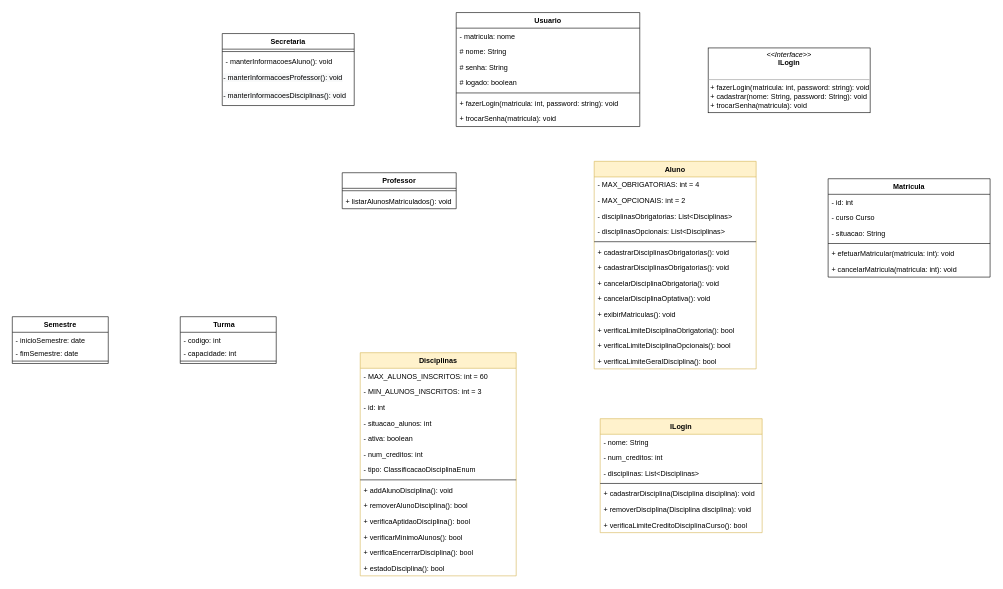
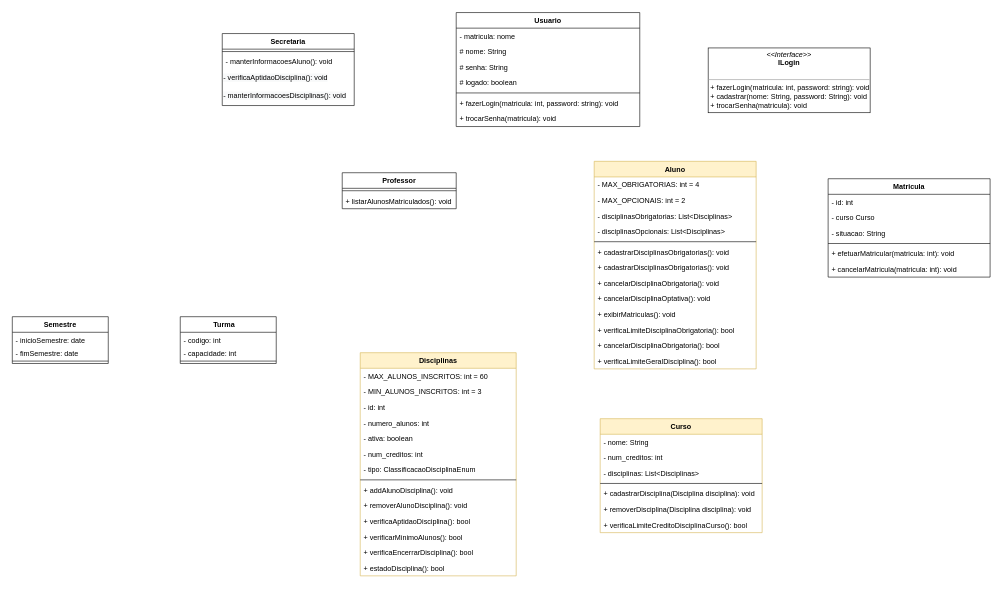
(289, 82) -> (284, 78)
(671, 346) -> (666, 346)
(402, 423) -> (399, 423)
(681, 427) -> (681, 427)
(421, 506) -> (421, 506)
